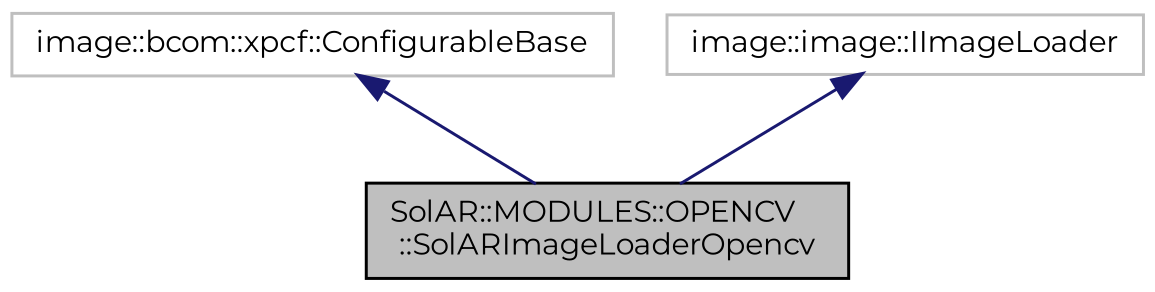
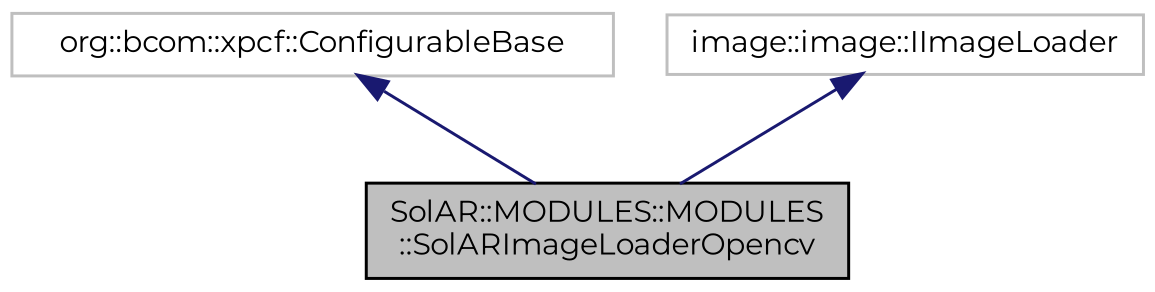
(313, 45) -> (313, 45)
(607, 231) -> (607, 231)
